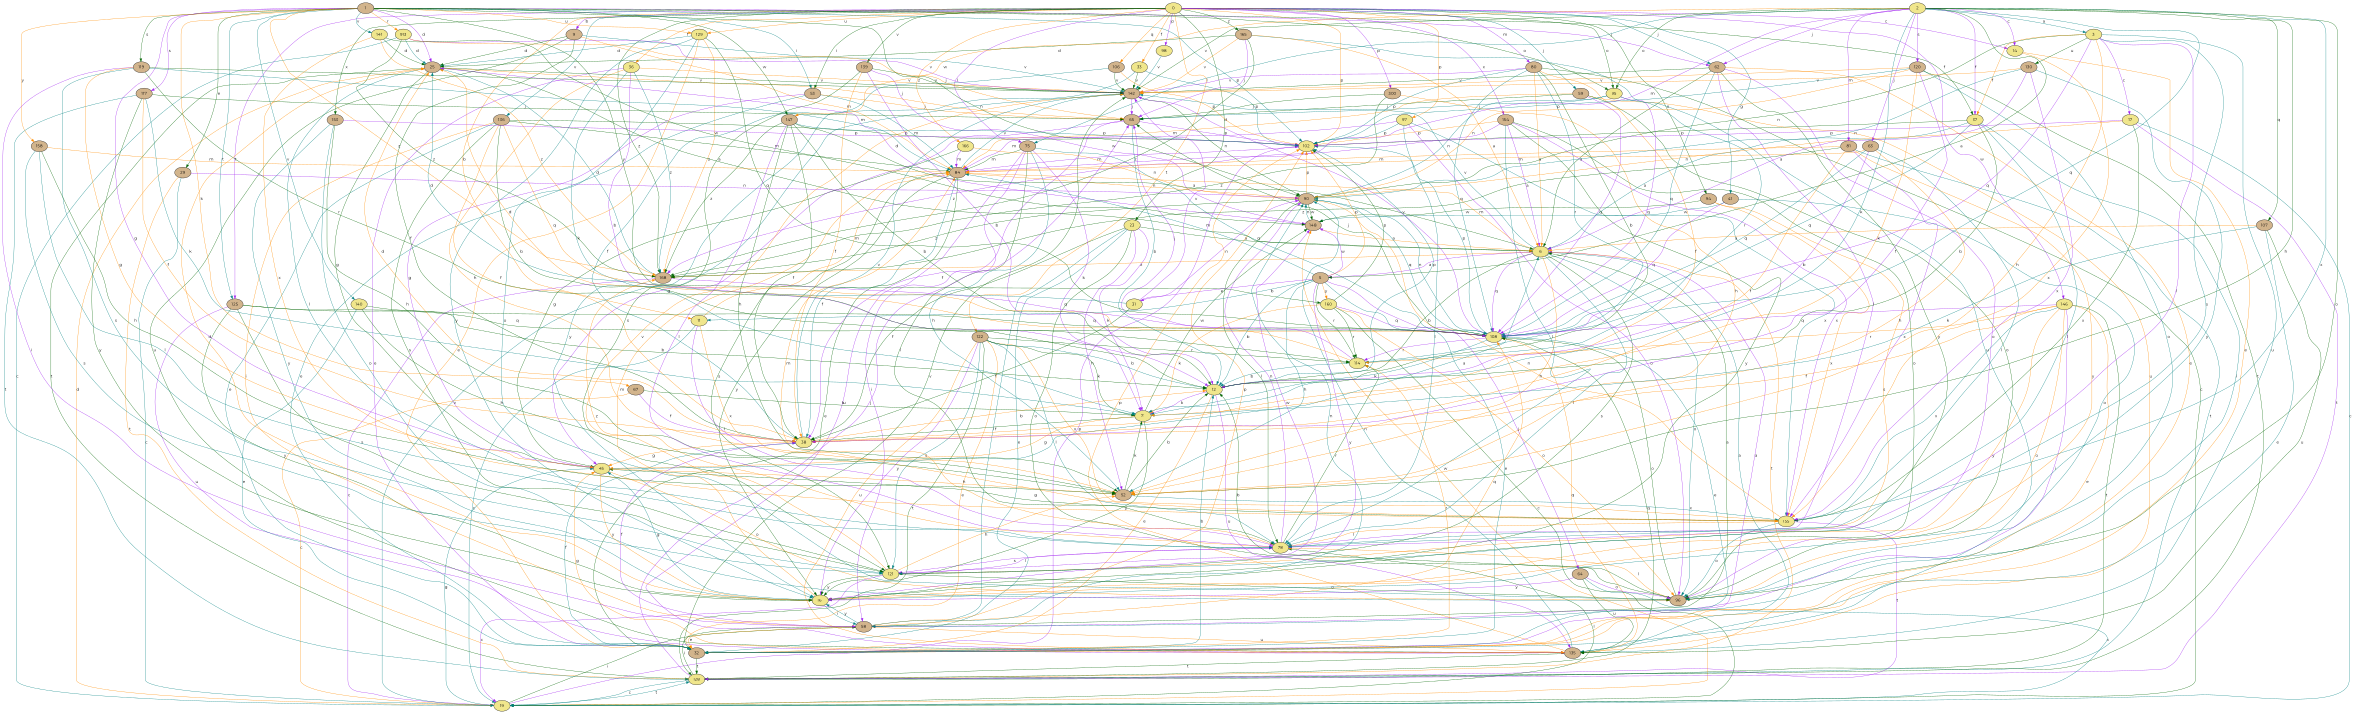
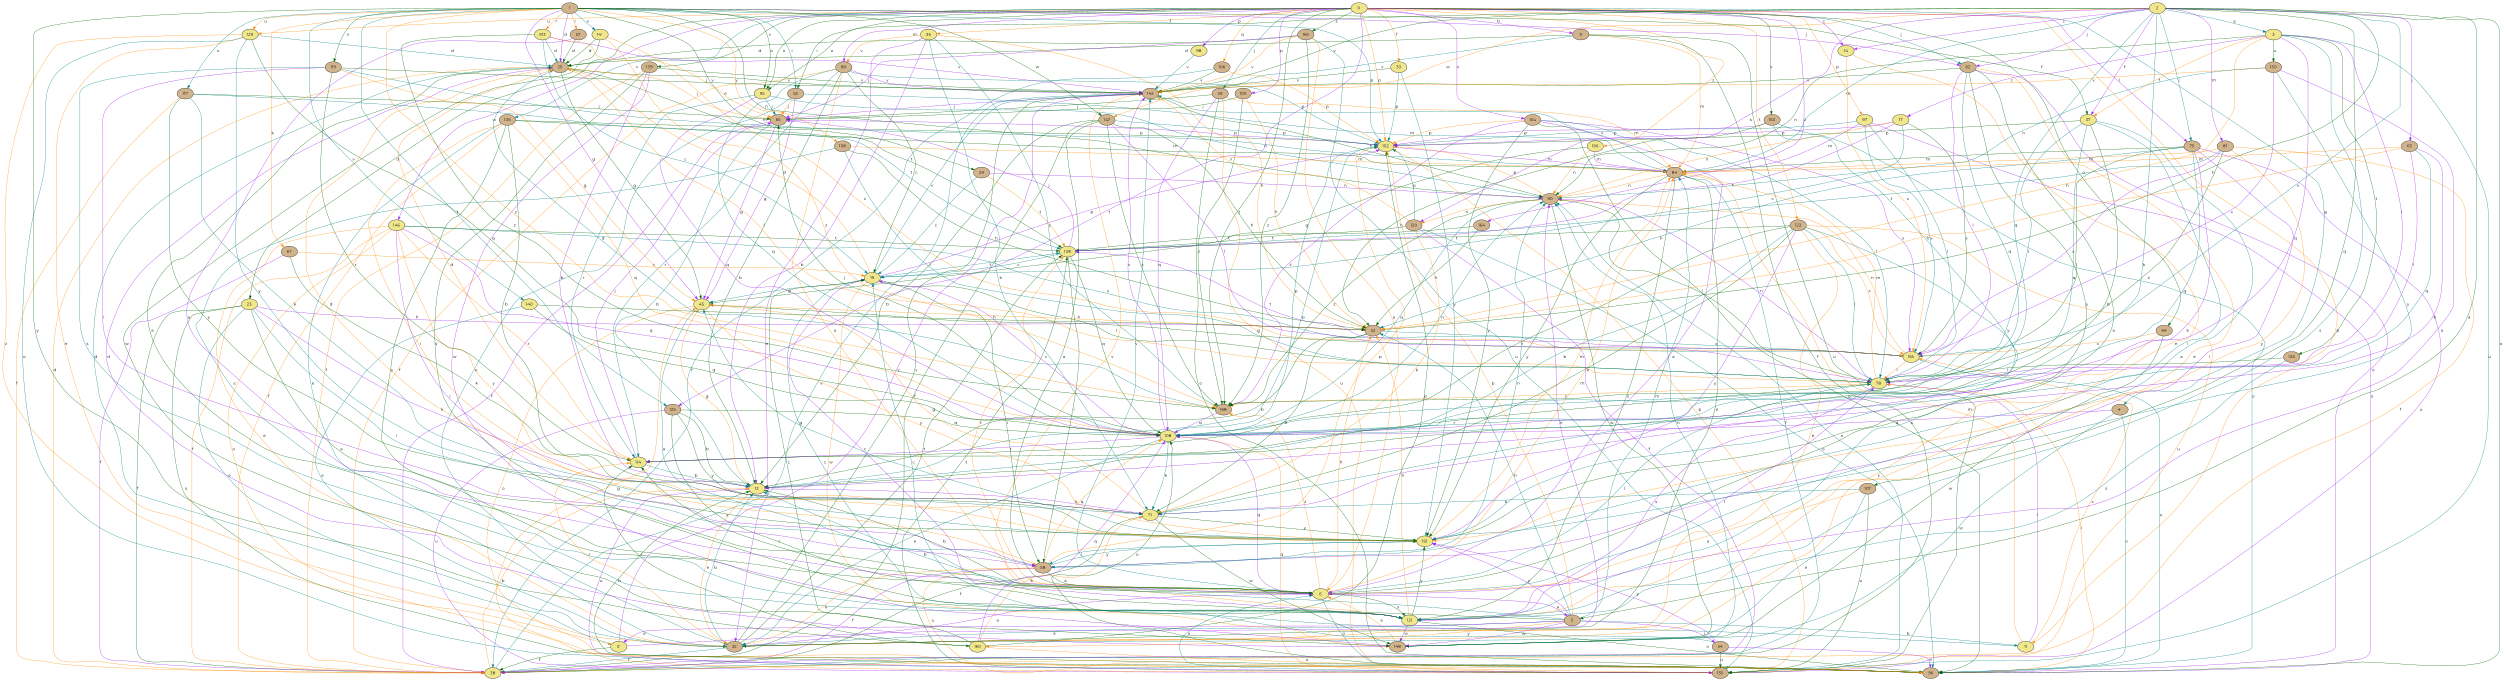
(176, 20) -> (260, 19)
none -> (578, 35)
(880, 81) -> (887, 39)
(1392, 94) -> (1243, 94)
(1604, 109) -> (1470, 209)
(1445, 119) -> (1904, 60)
(708, 157) -> (44, 444)
none -> (1482, 225)
none -> (2292, 357)
(703, 447) -> (707, 399)
(348, 449) -> (1027, 347)
(567, 479) -> (1106, 339)
(1838, 516) -> (2318, 361)
